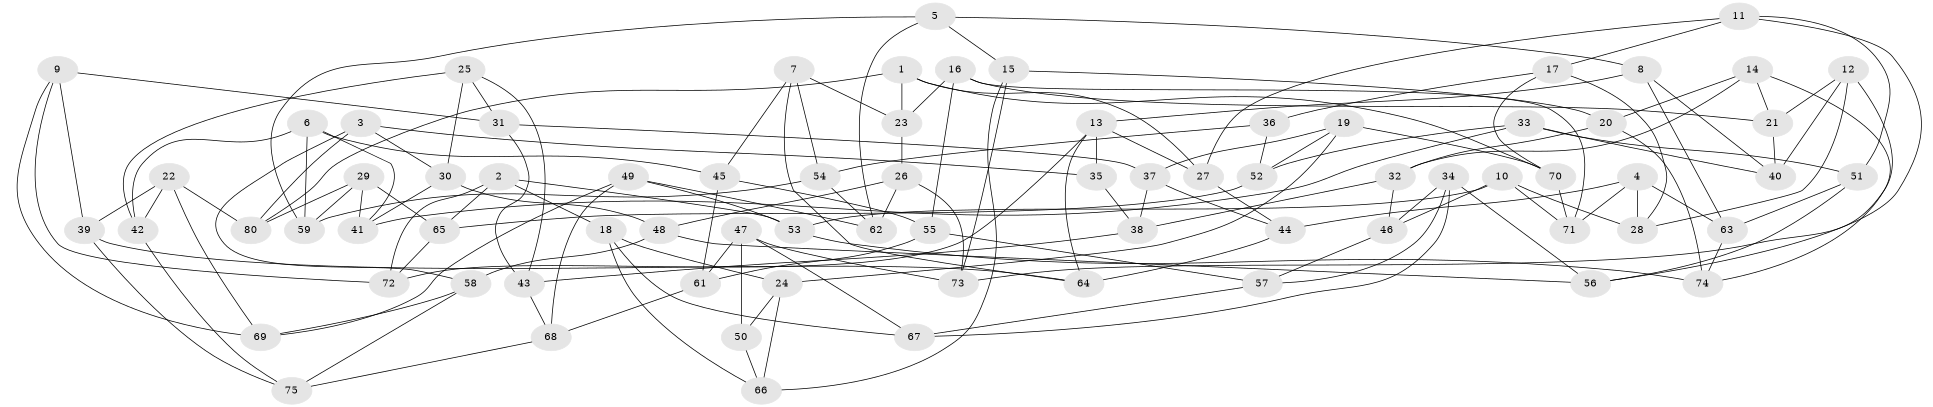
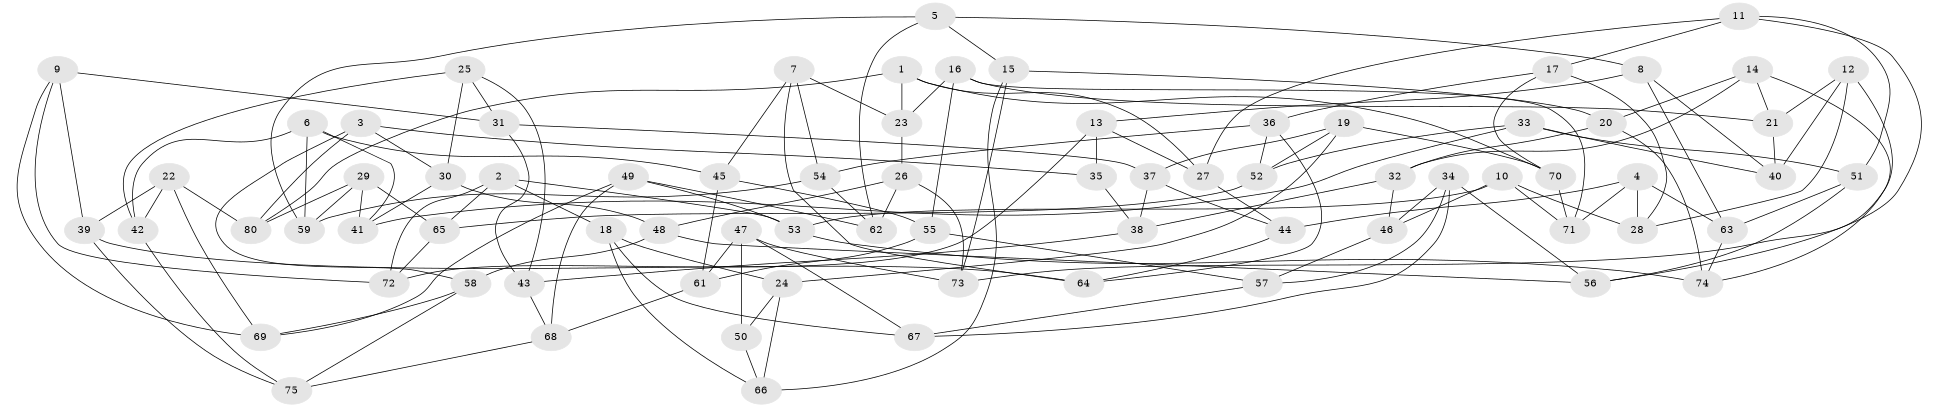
(1066, 201) -> (1278, 256)
